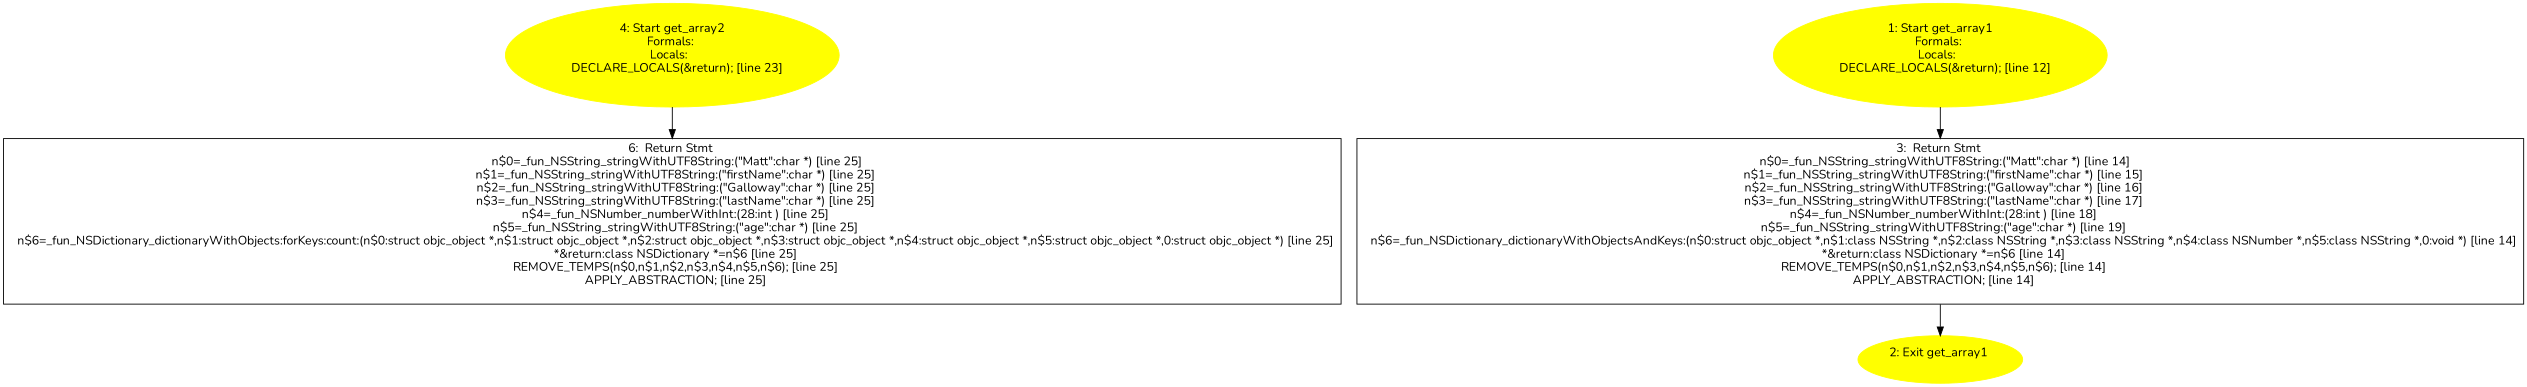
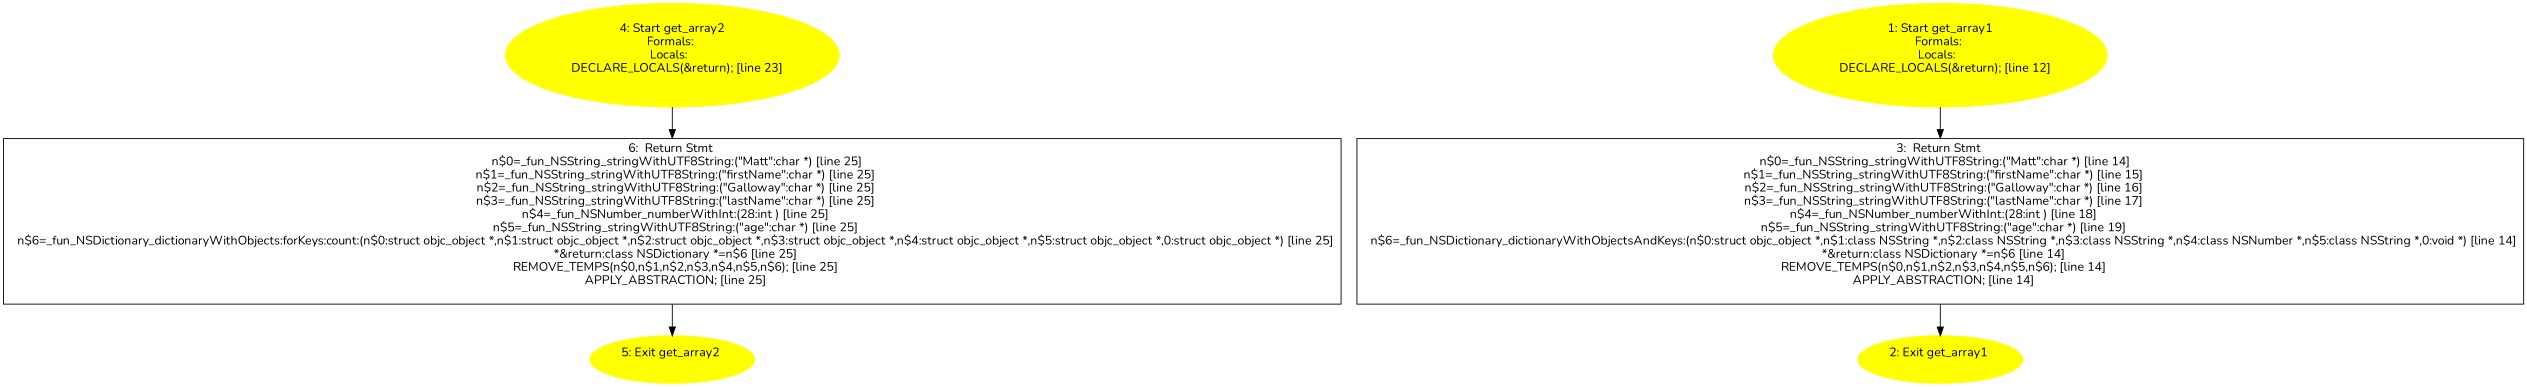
none -> (672, 359)
